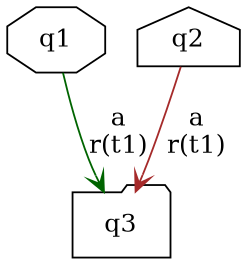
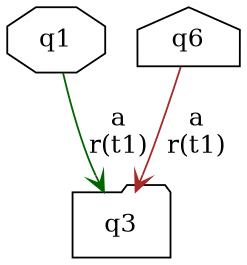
(189, 40) -> (189, 40)
